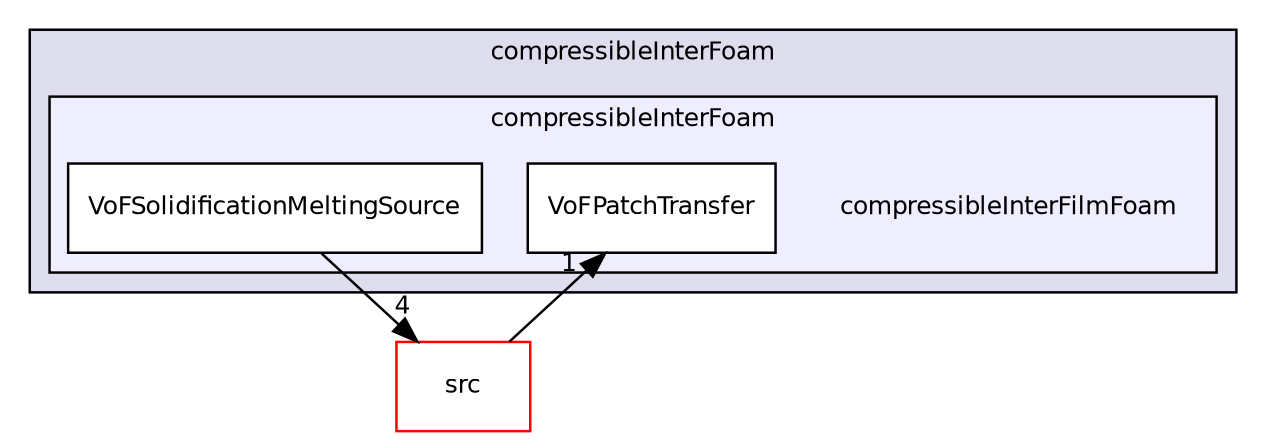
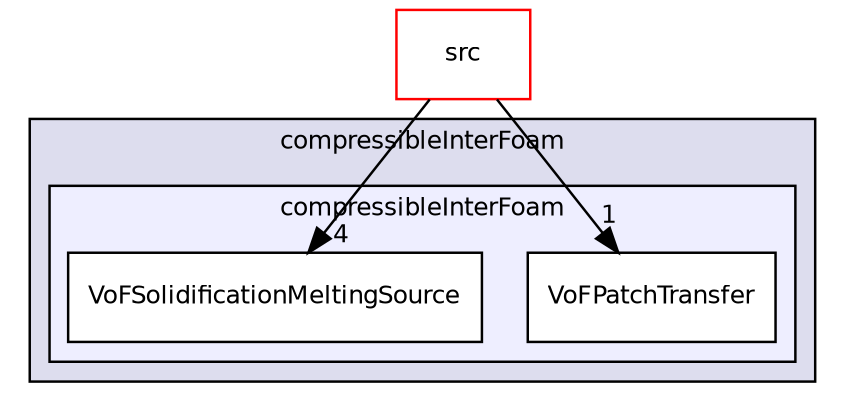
(1008, 208) -> none
(360, 289) -> (377, 166)
